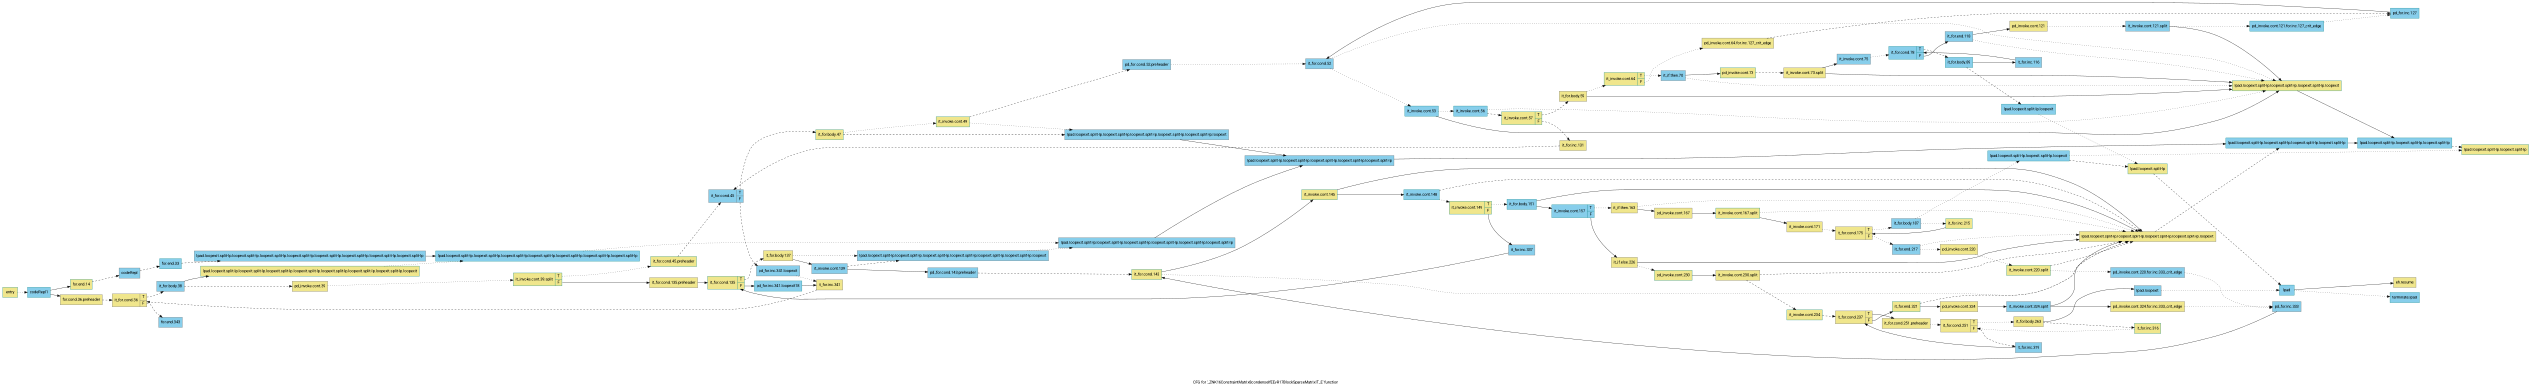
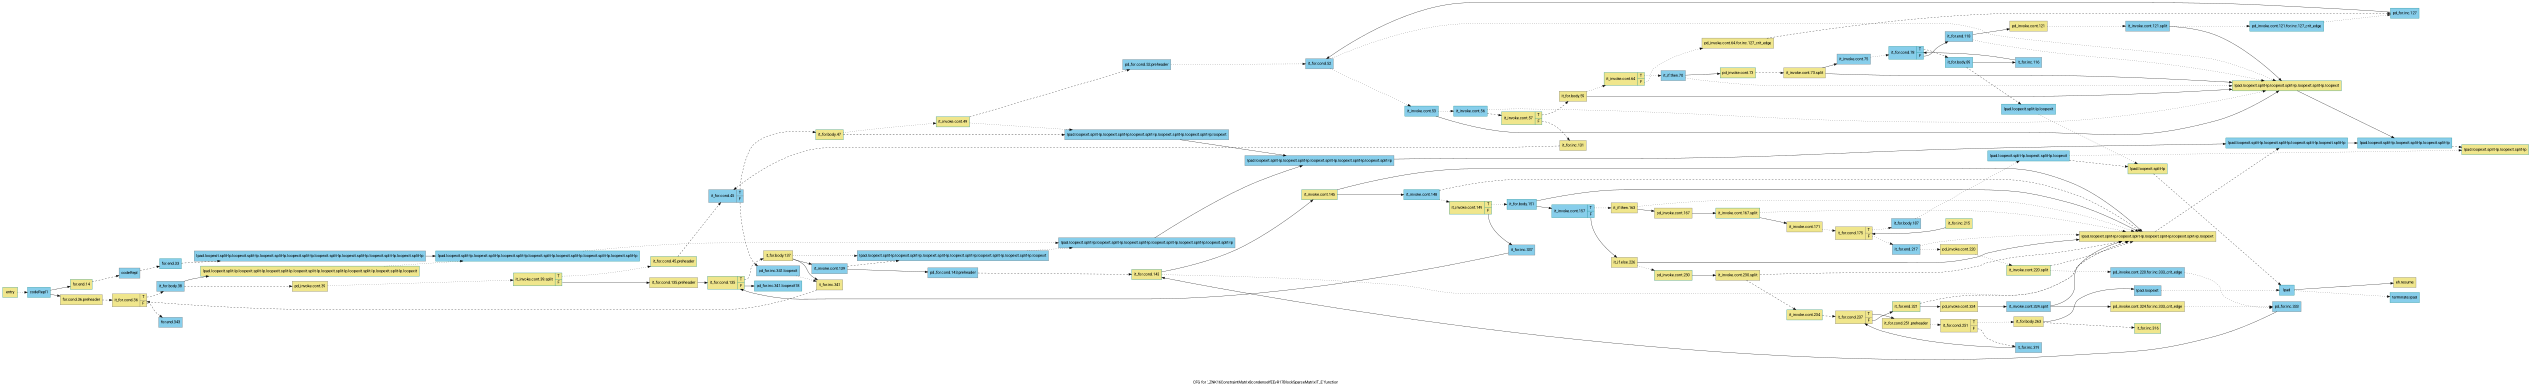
(1932, 224) -> none
(808, 285) -> (806, 267)
(2057, 331) -> none
